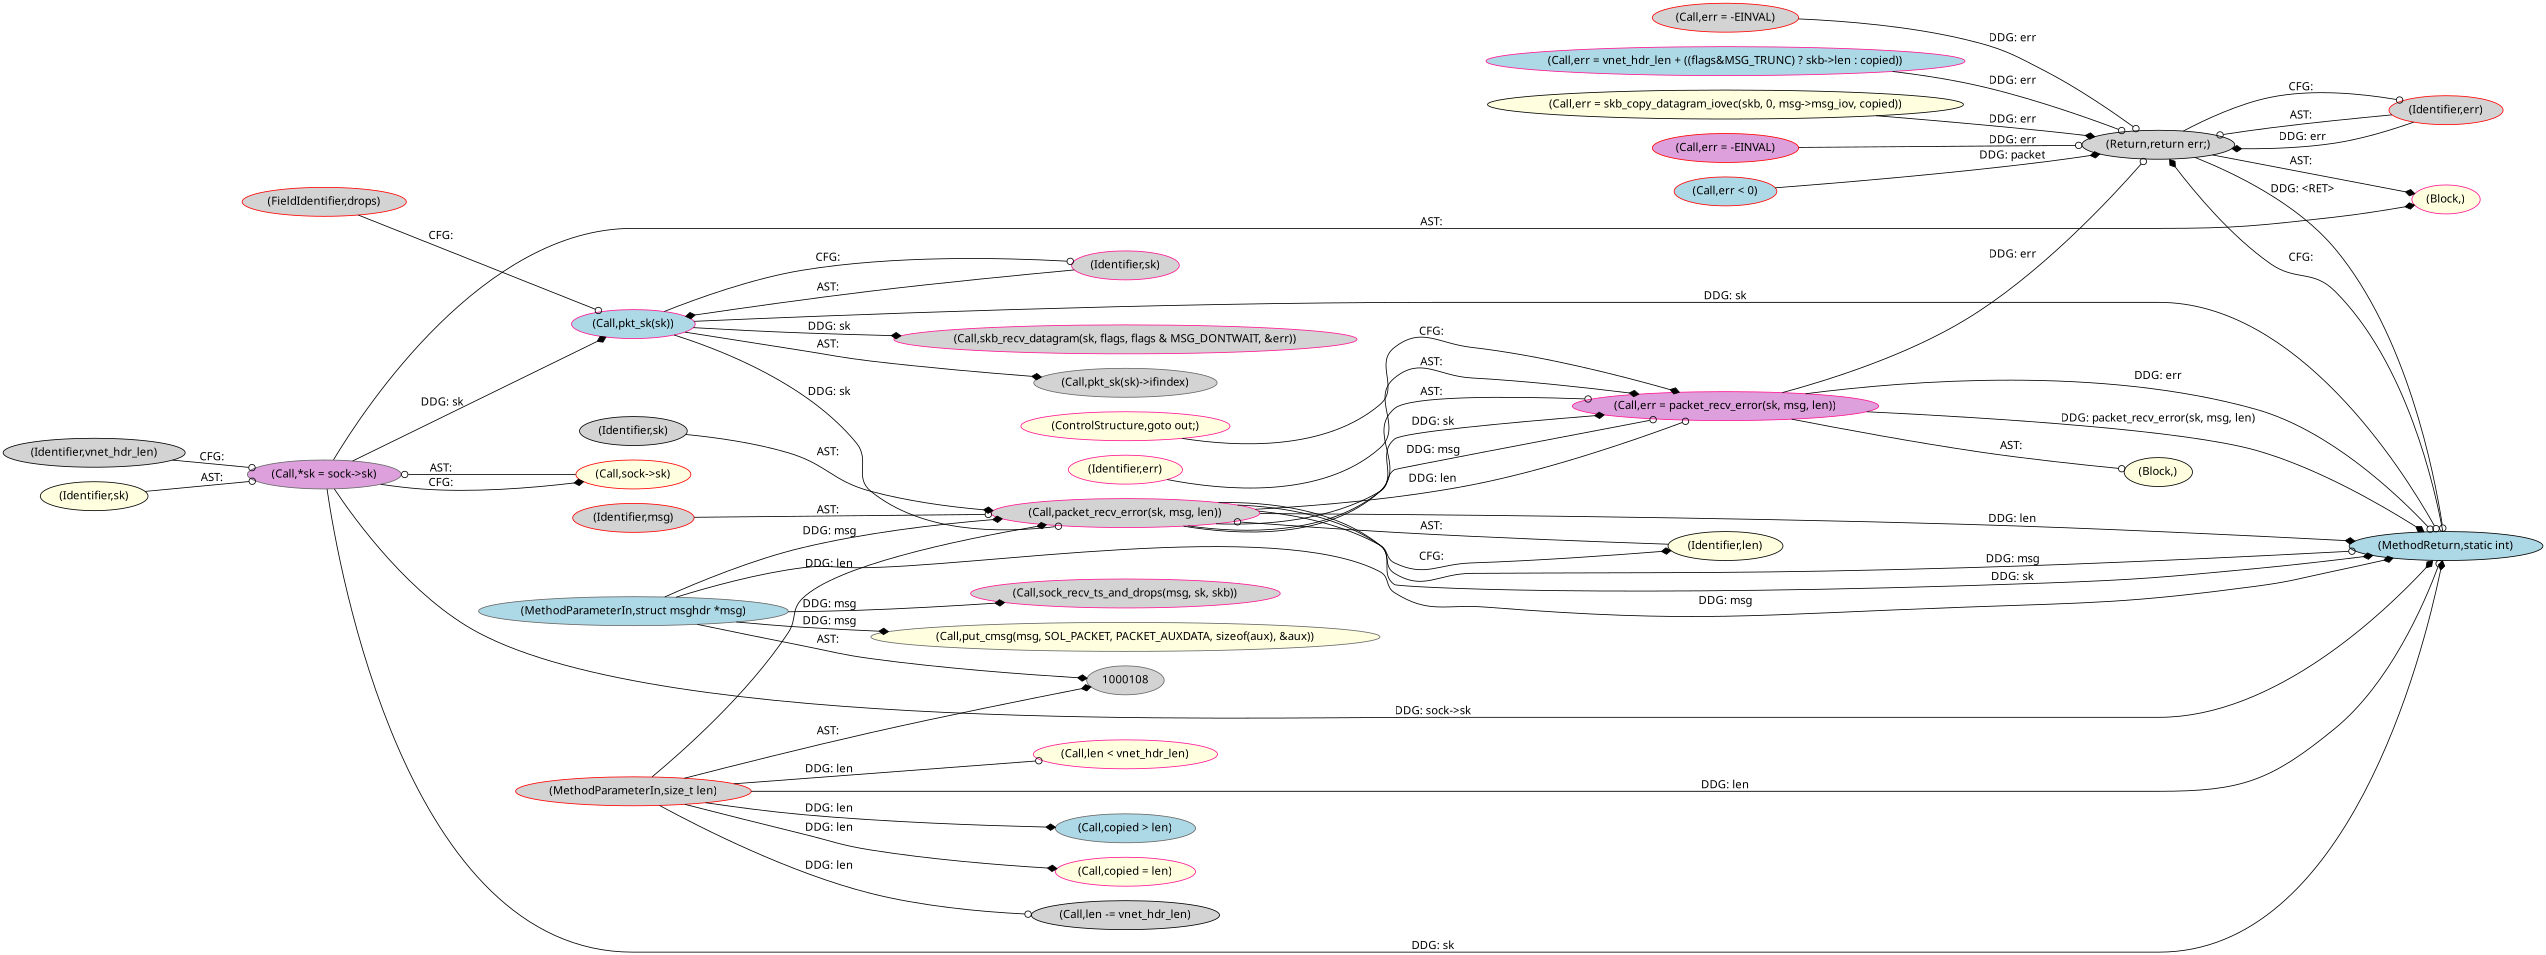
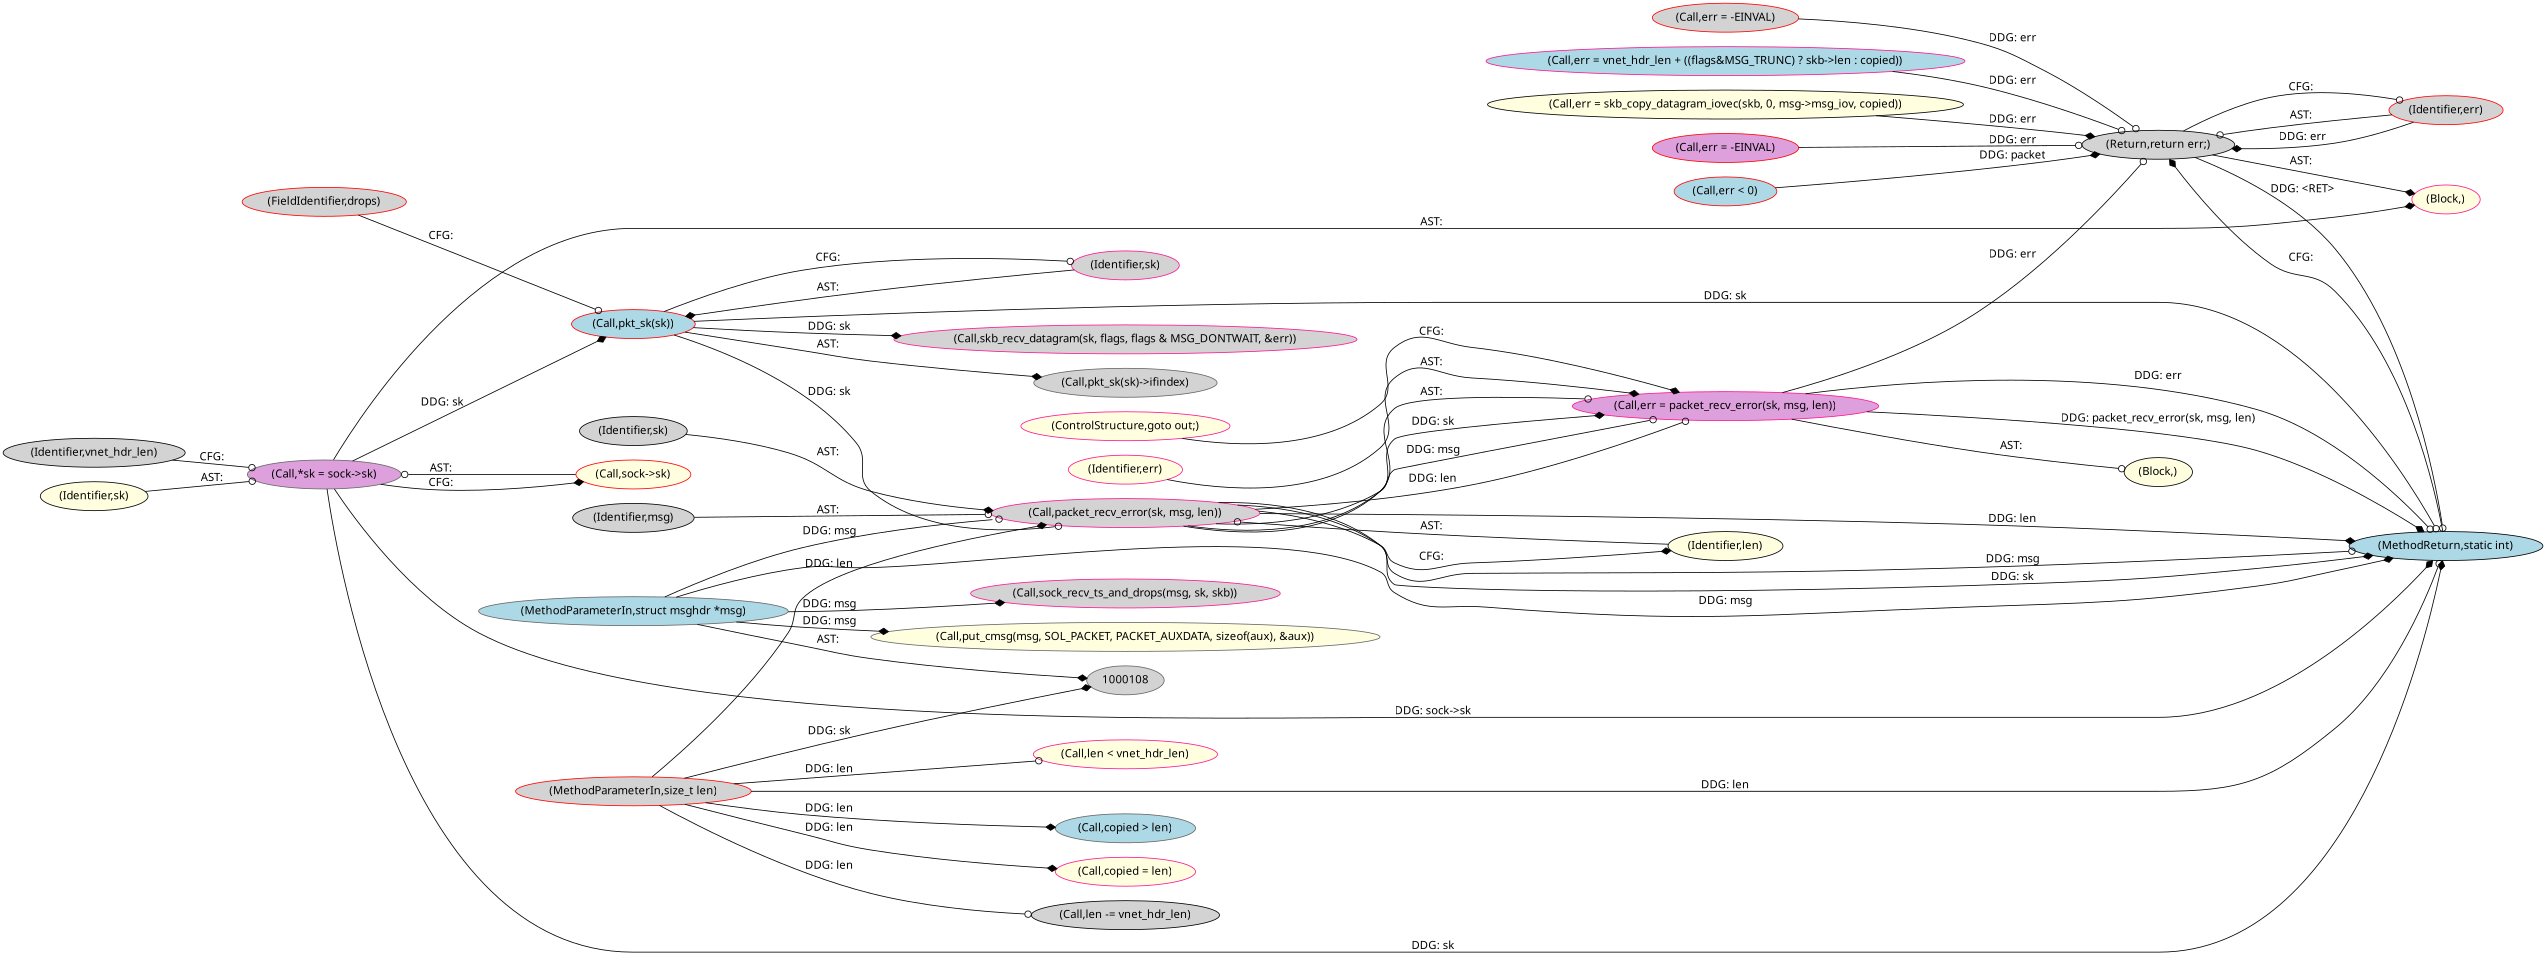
(633, 324) -> (633, 324)
(633, 518) -> (633, 518)
(825, 543) -> (825, 543)
(829, 731) -> (829, 731)
